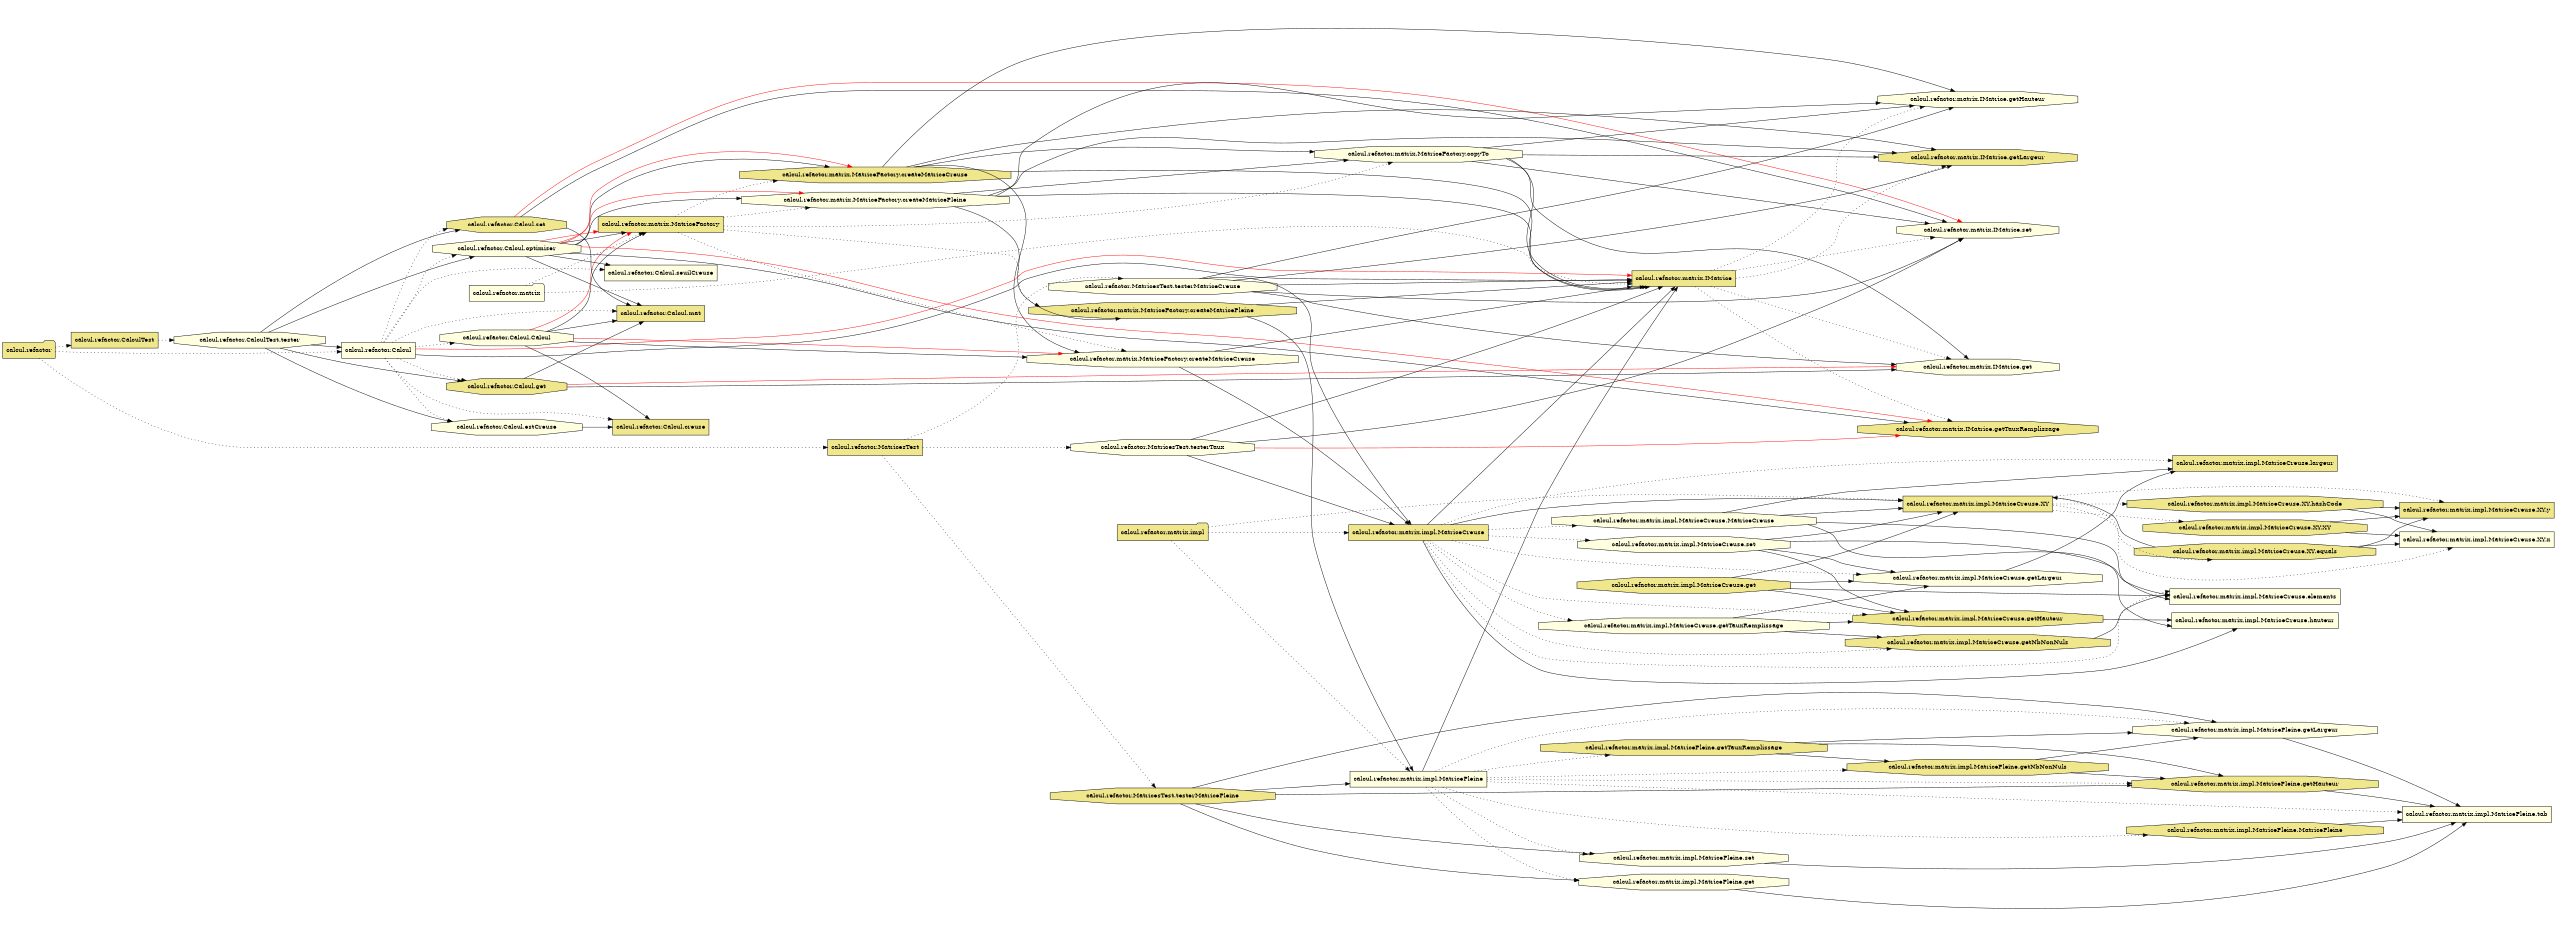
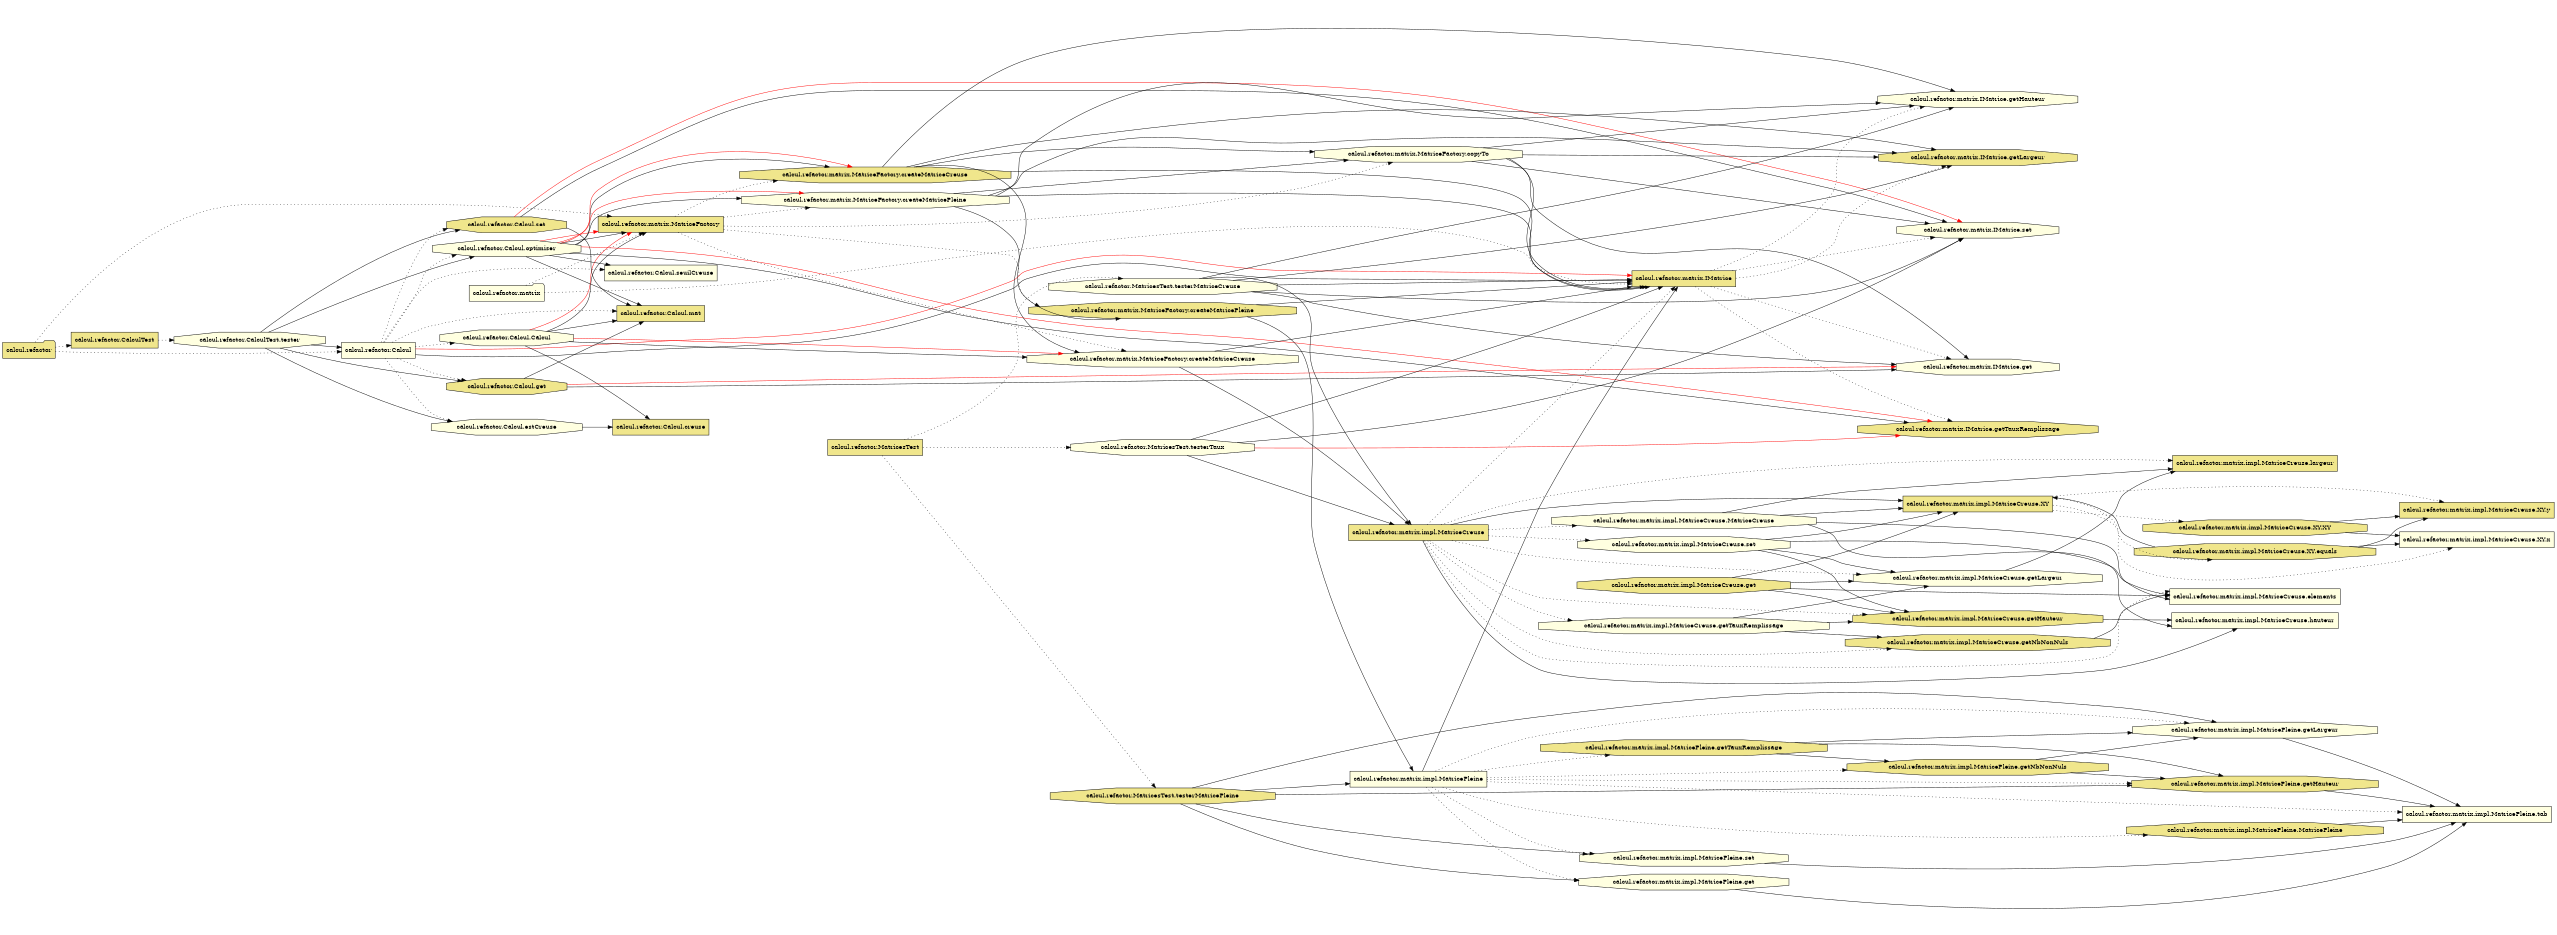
(1550, 407) -> (1550, 407)
(488, 414) -> none
(420, 447) -> (297, 205)
(2255, 504) -> none
(1163, 533) -> none
